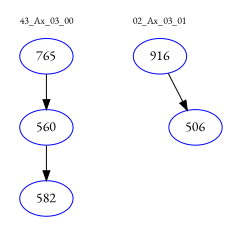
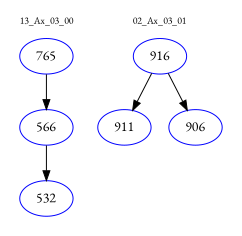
(47, 21) -> (47, 21)
(46, 127) -> (46, 127)
none -> (124, 127)
(196, 127) -> (196, 127)
(46, 198) -> (46, 198)
